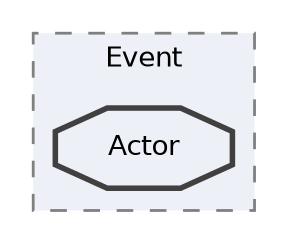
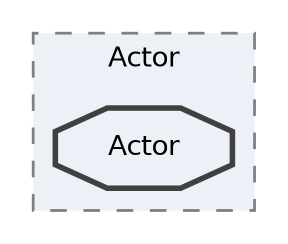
(144, 59) -> (144, 59)
